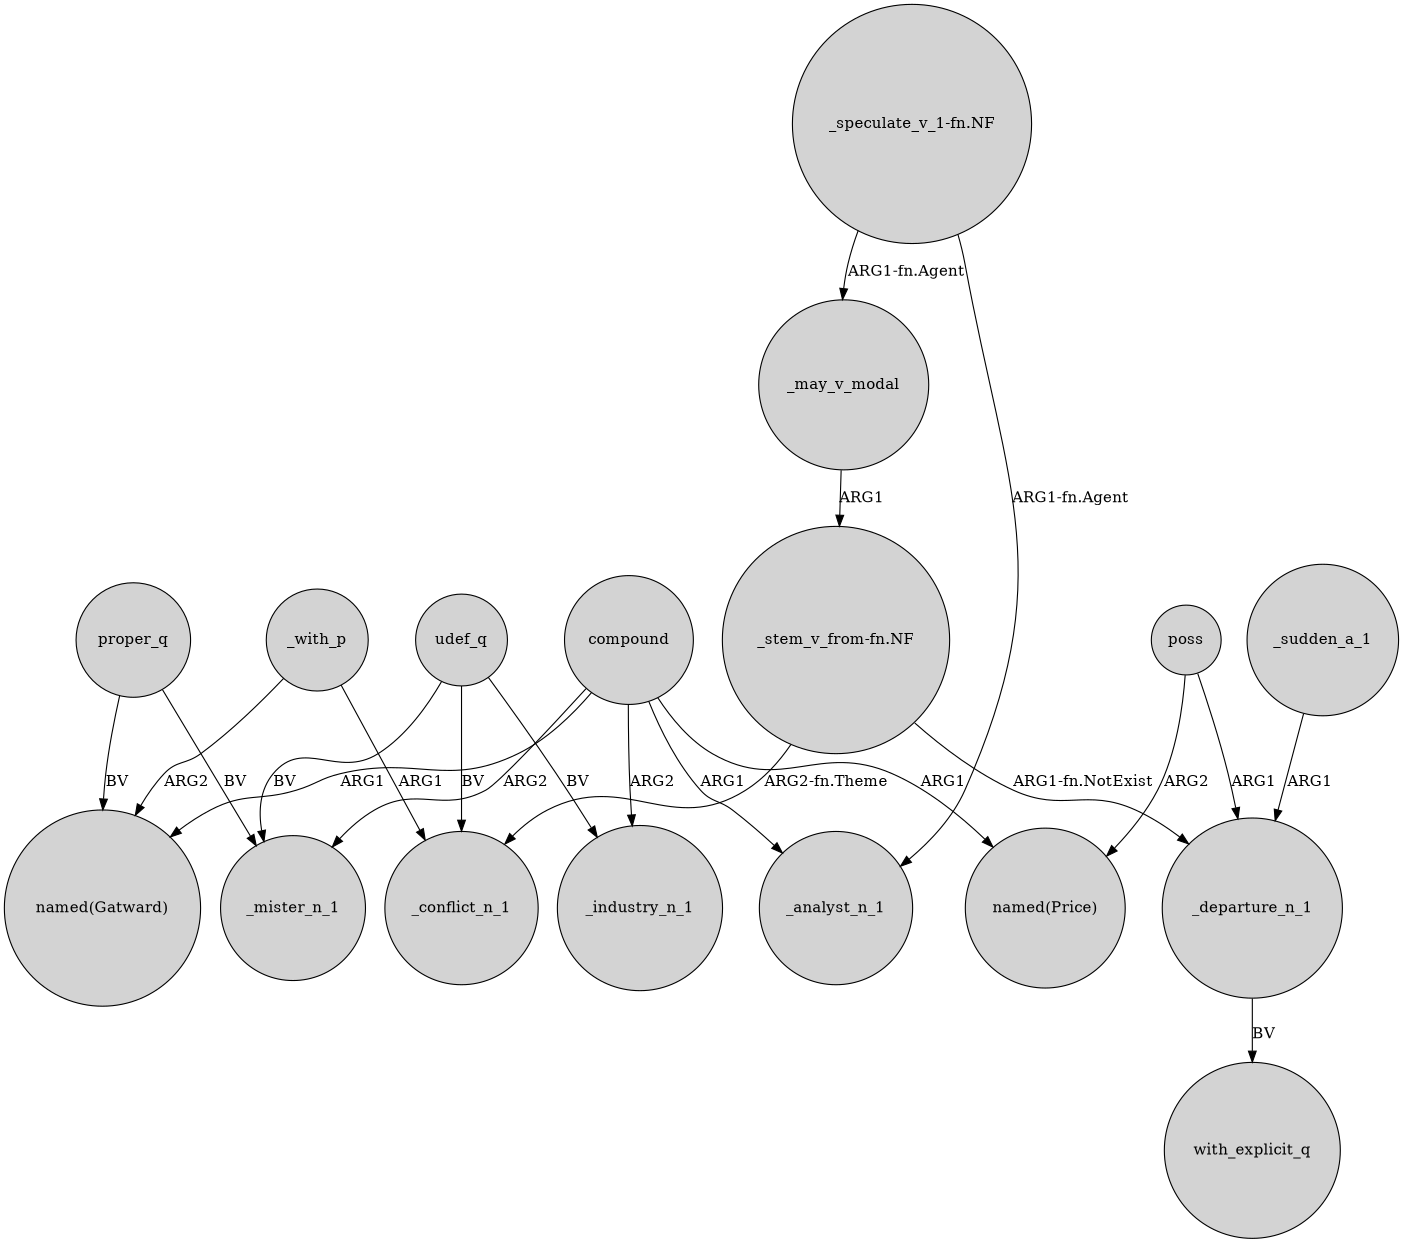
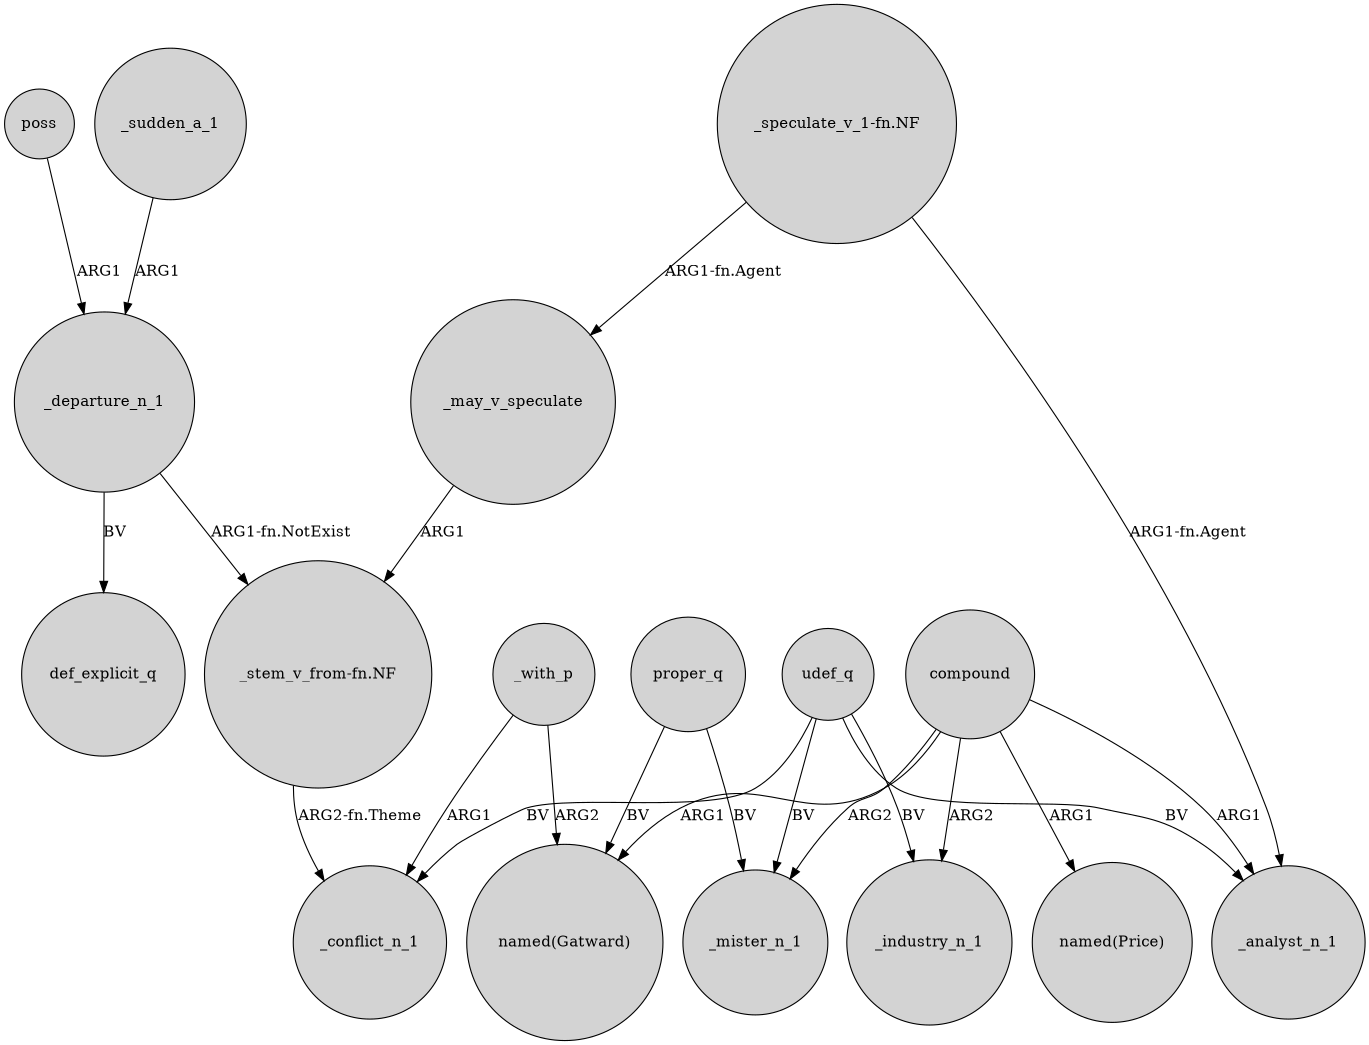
(844, 385) -> (513, 402)
(1167, 769) -> none
(1041, 799) -> (200, 524)
none -> (1029, 804)
(1252, 1150) -> (103, 674)
